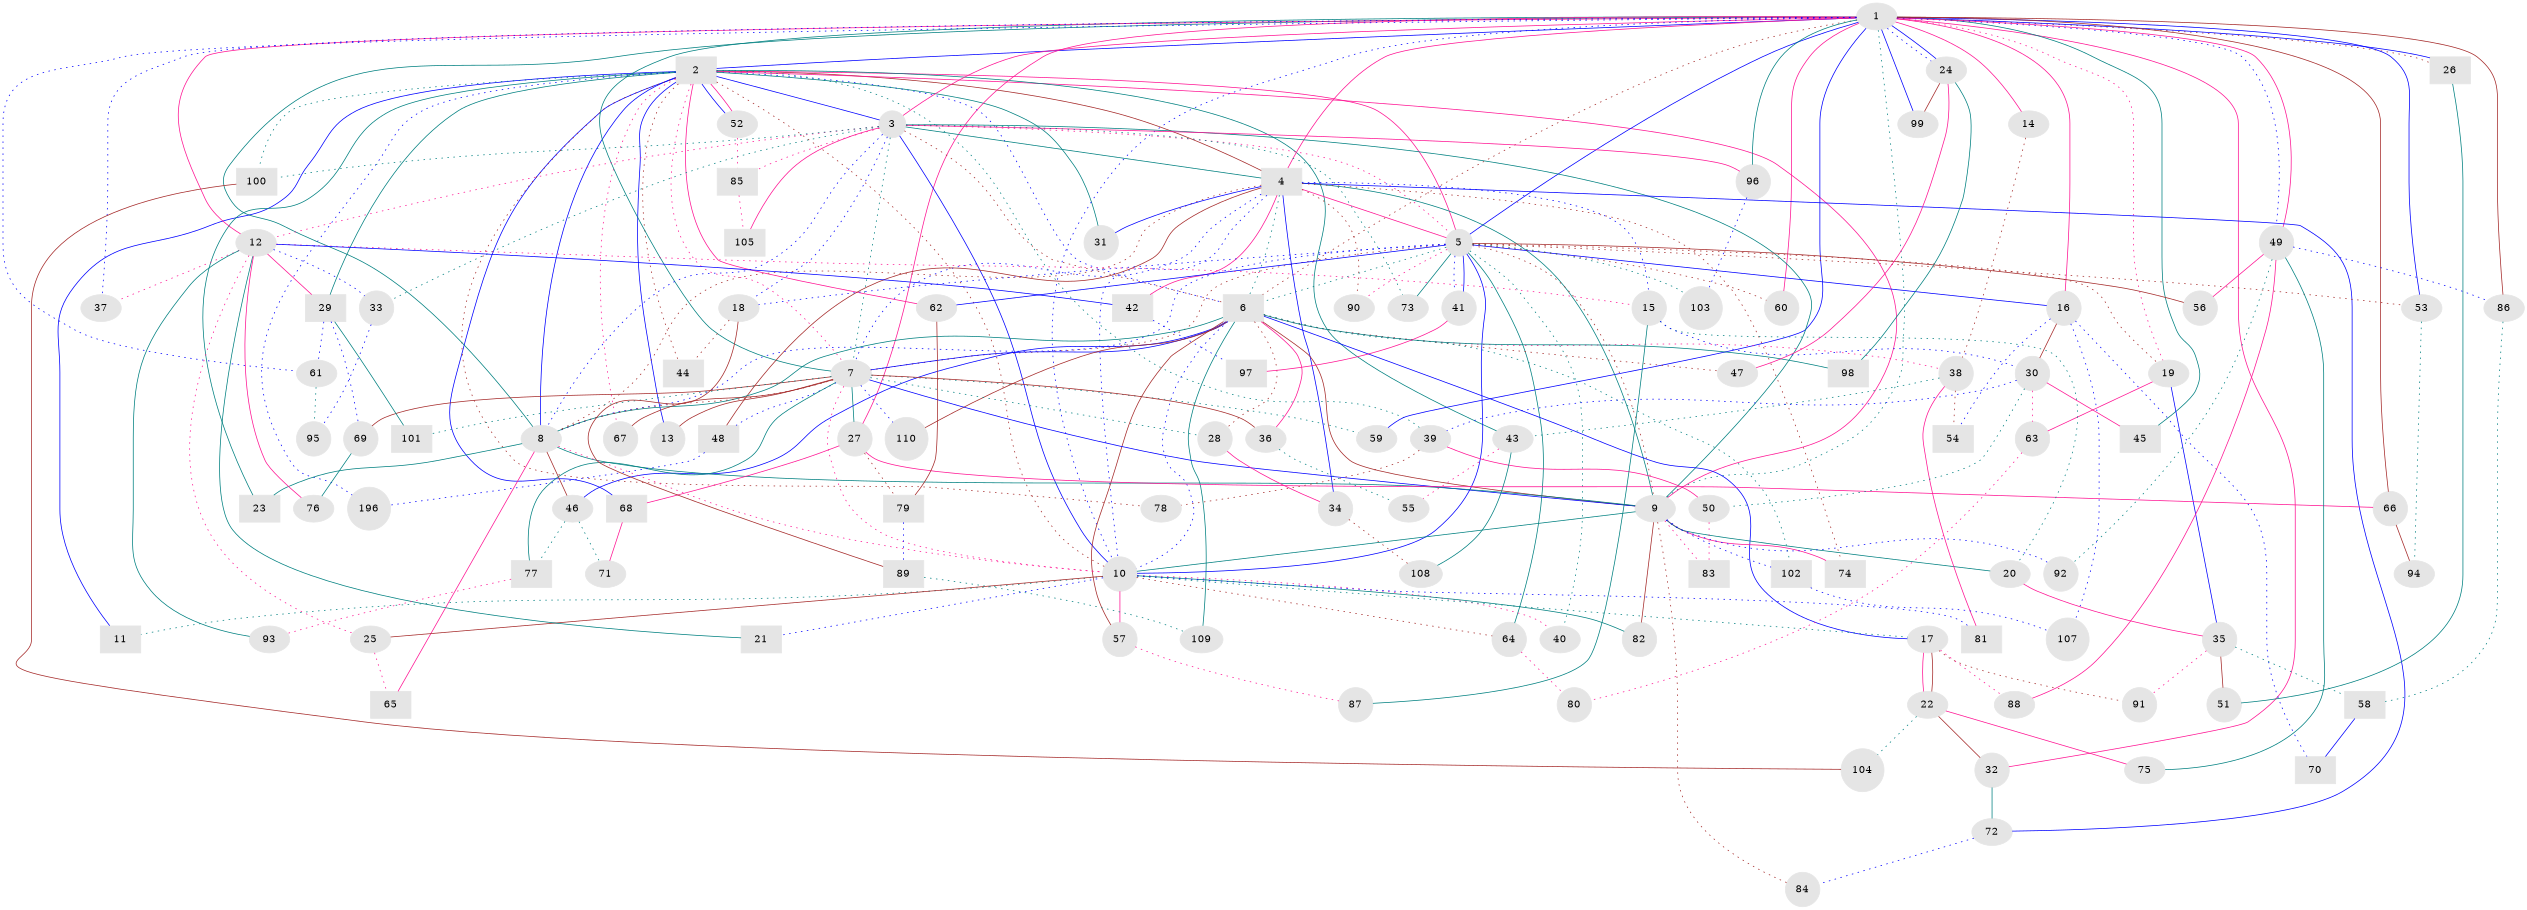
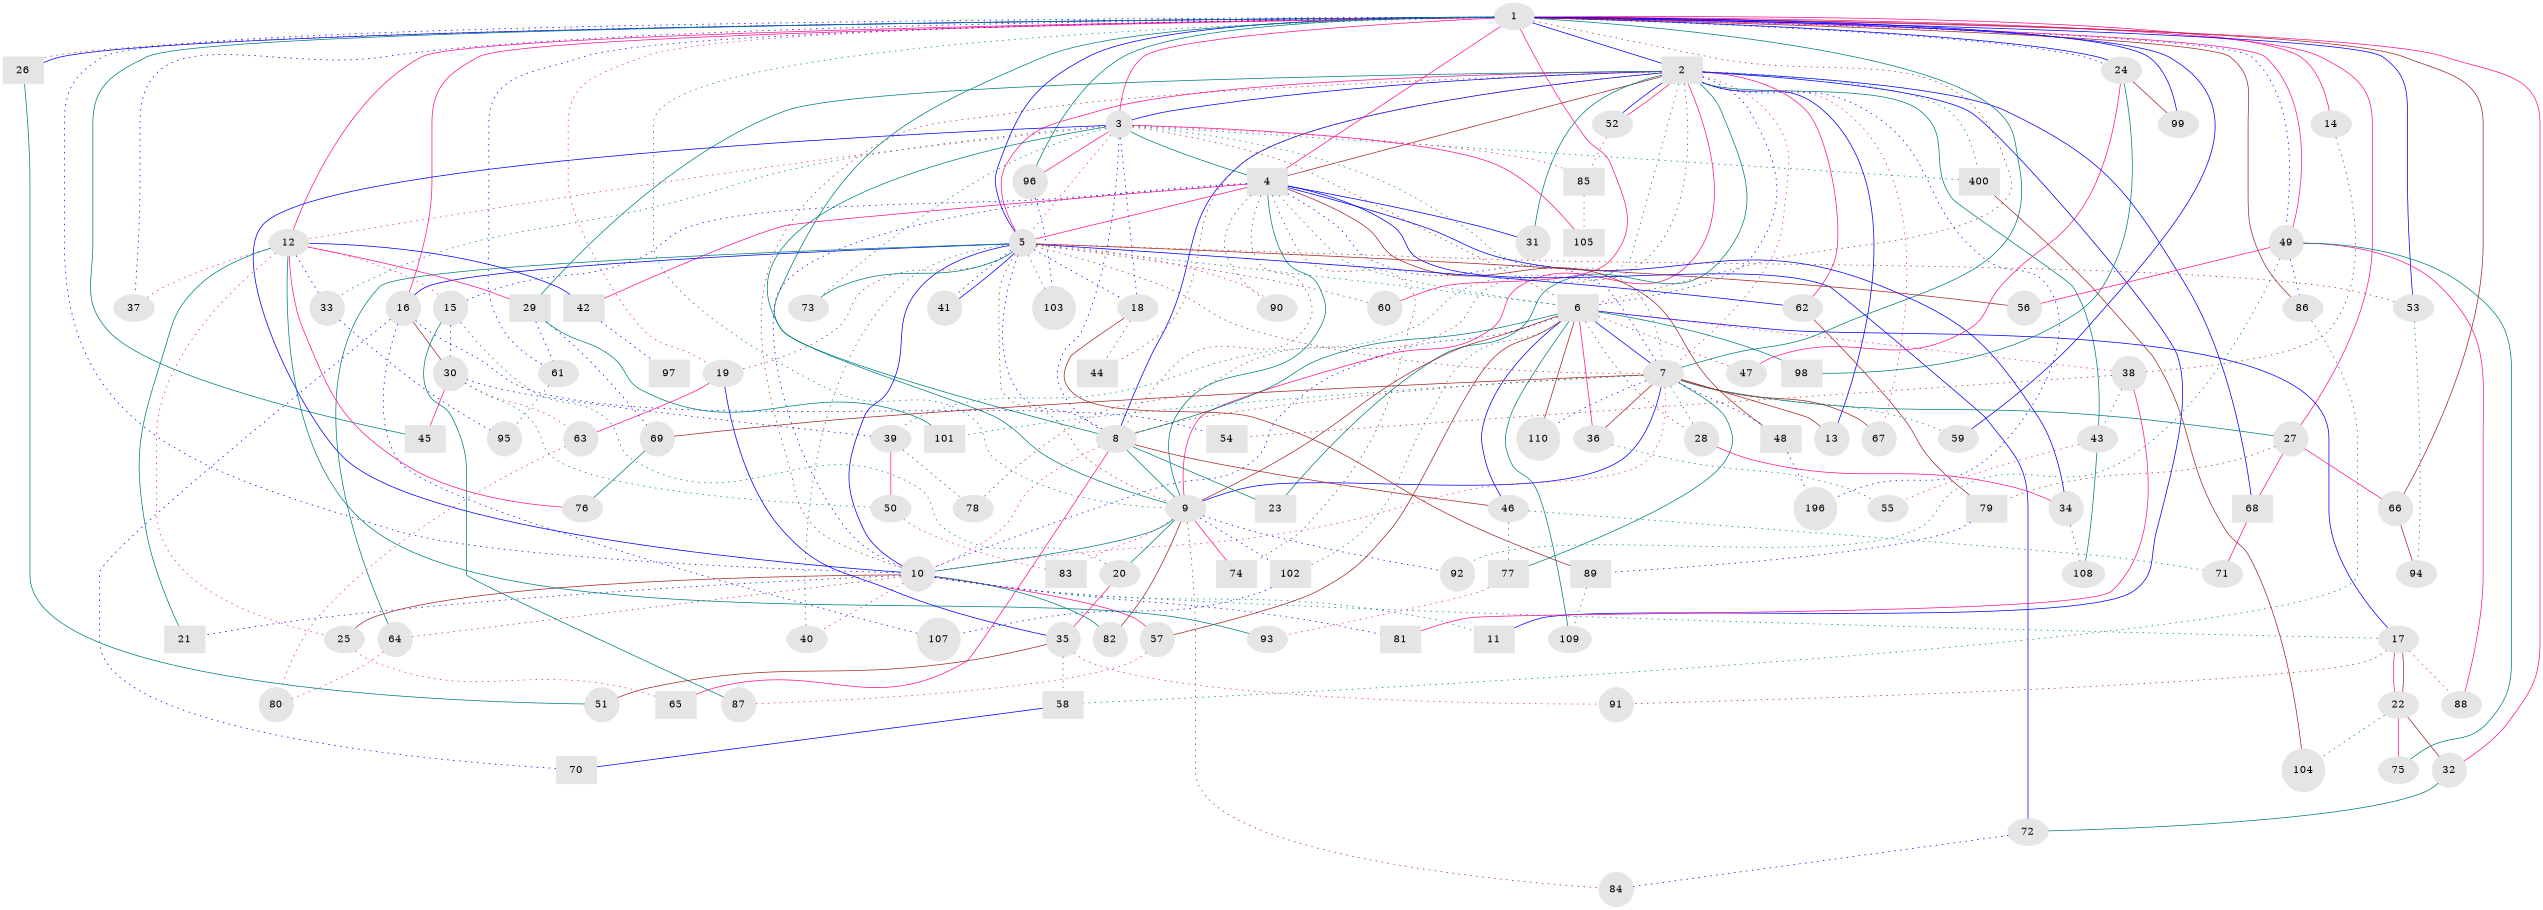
(257, 182) -> (1979, 182)
(1351, 358) -> none
